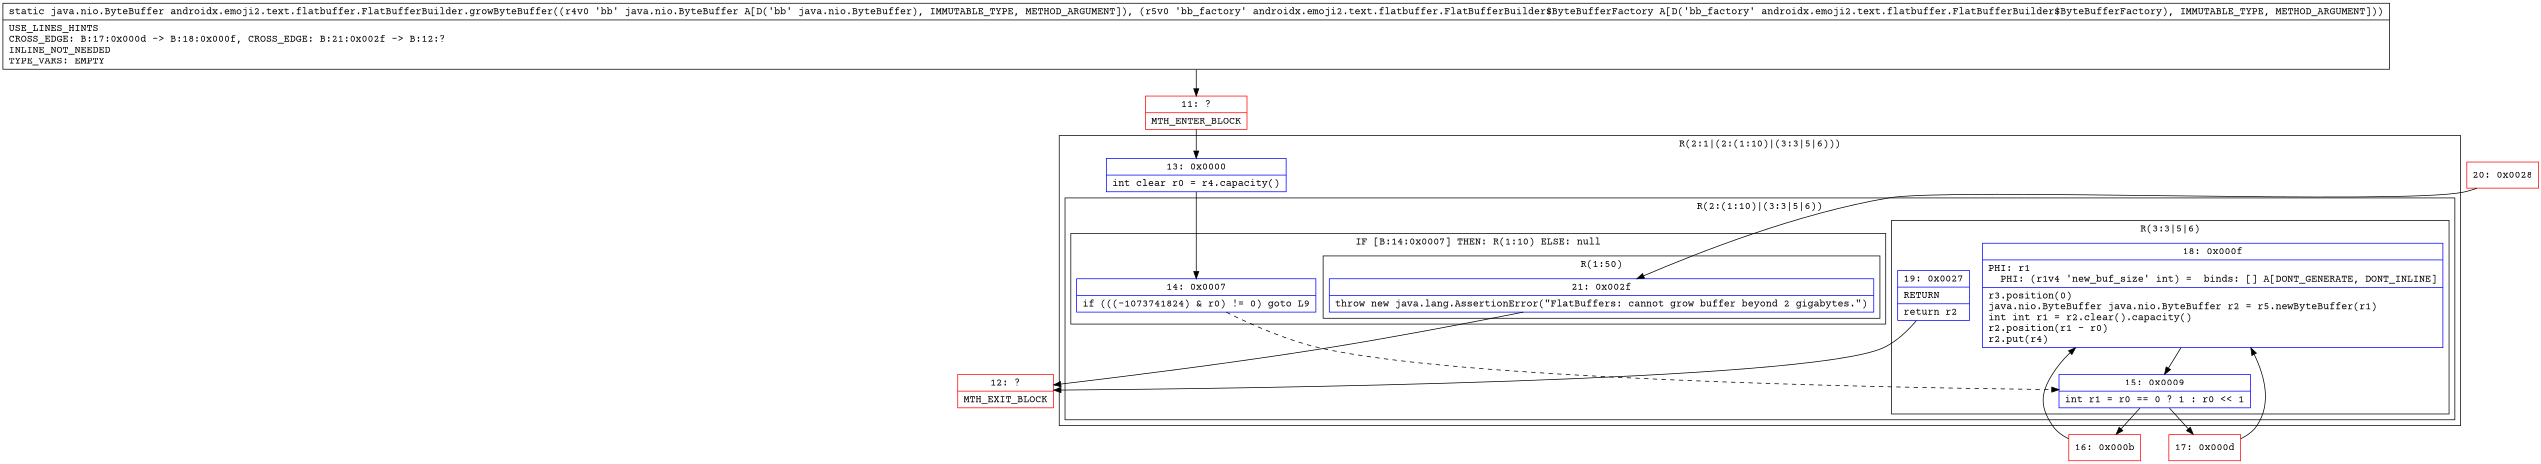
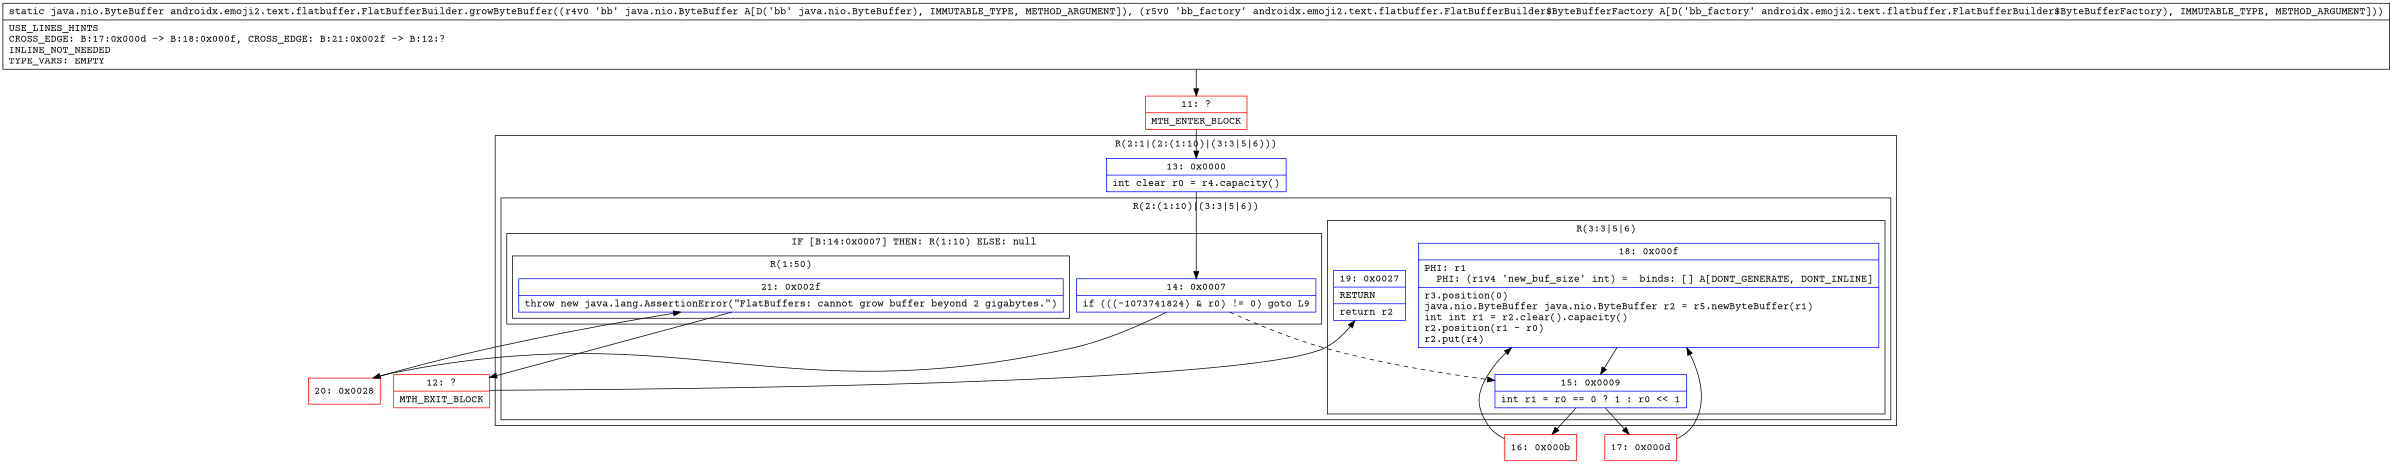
none -> (777, 367)
(1495, 382) -> (925, 383)
